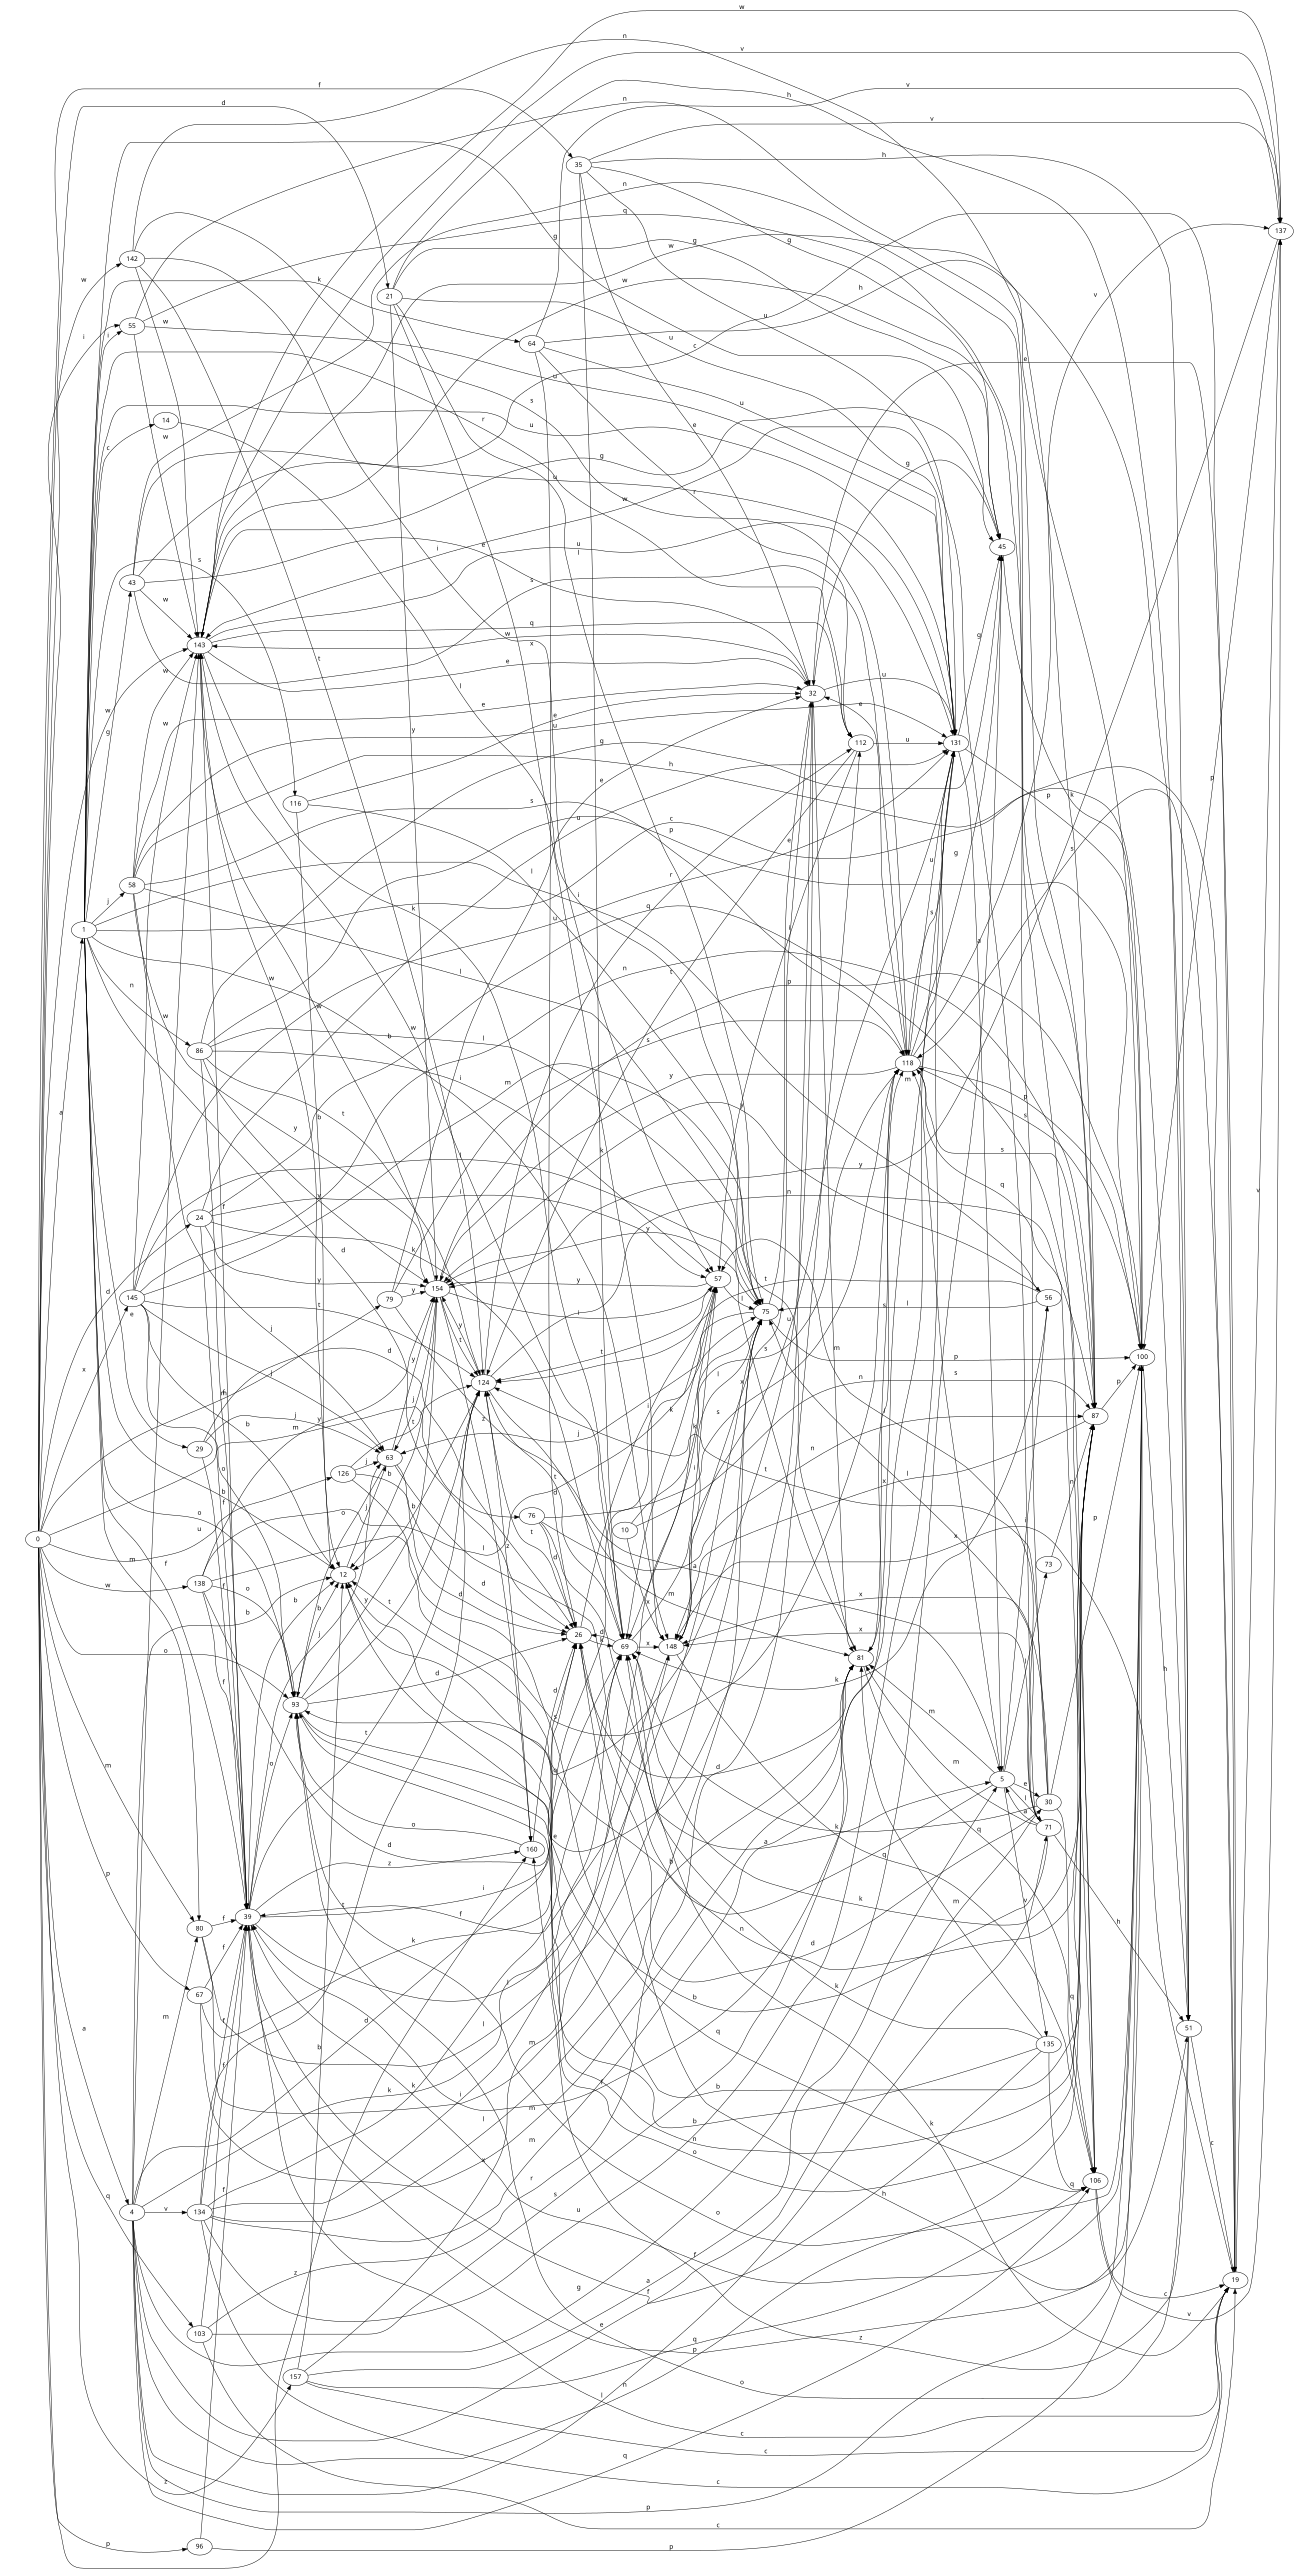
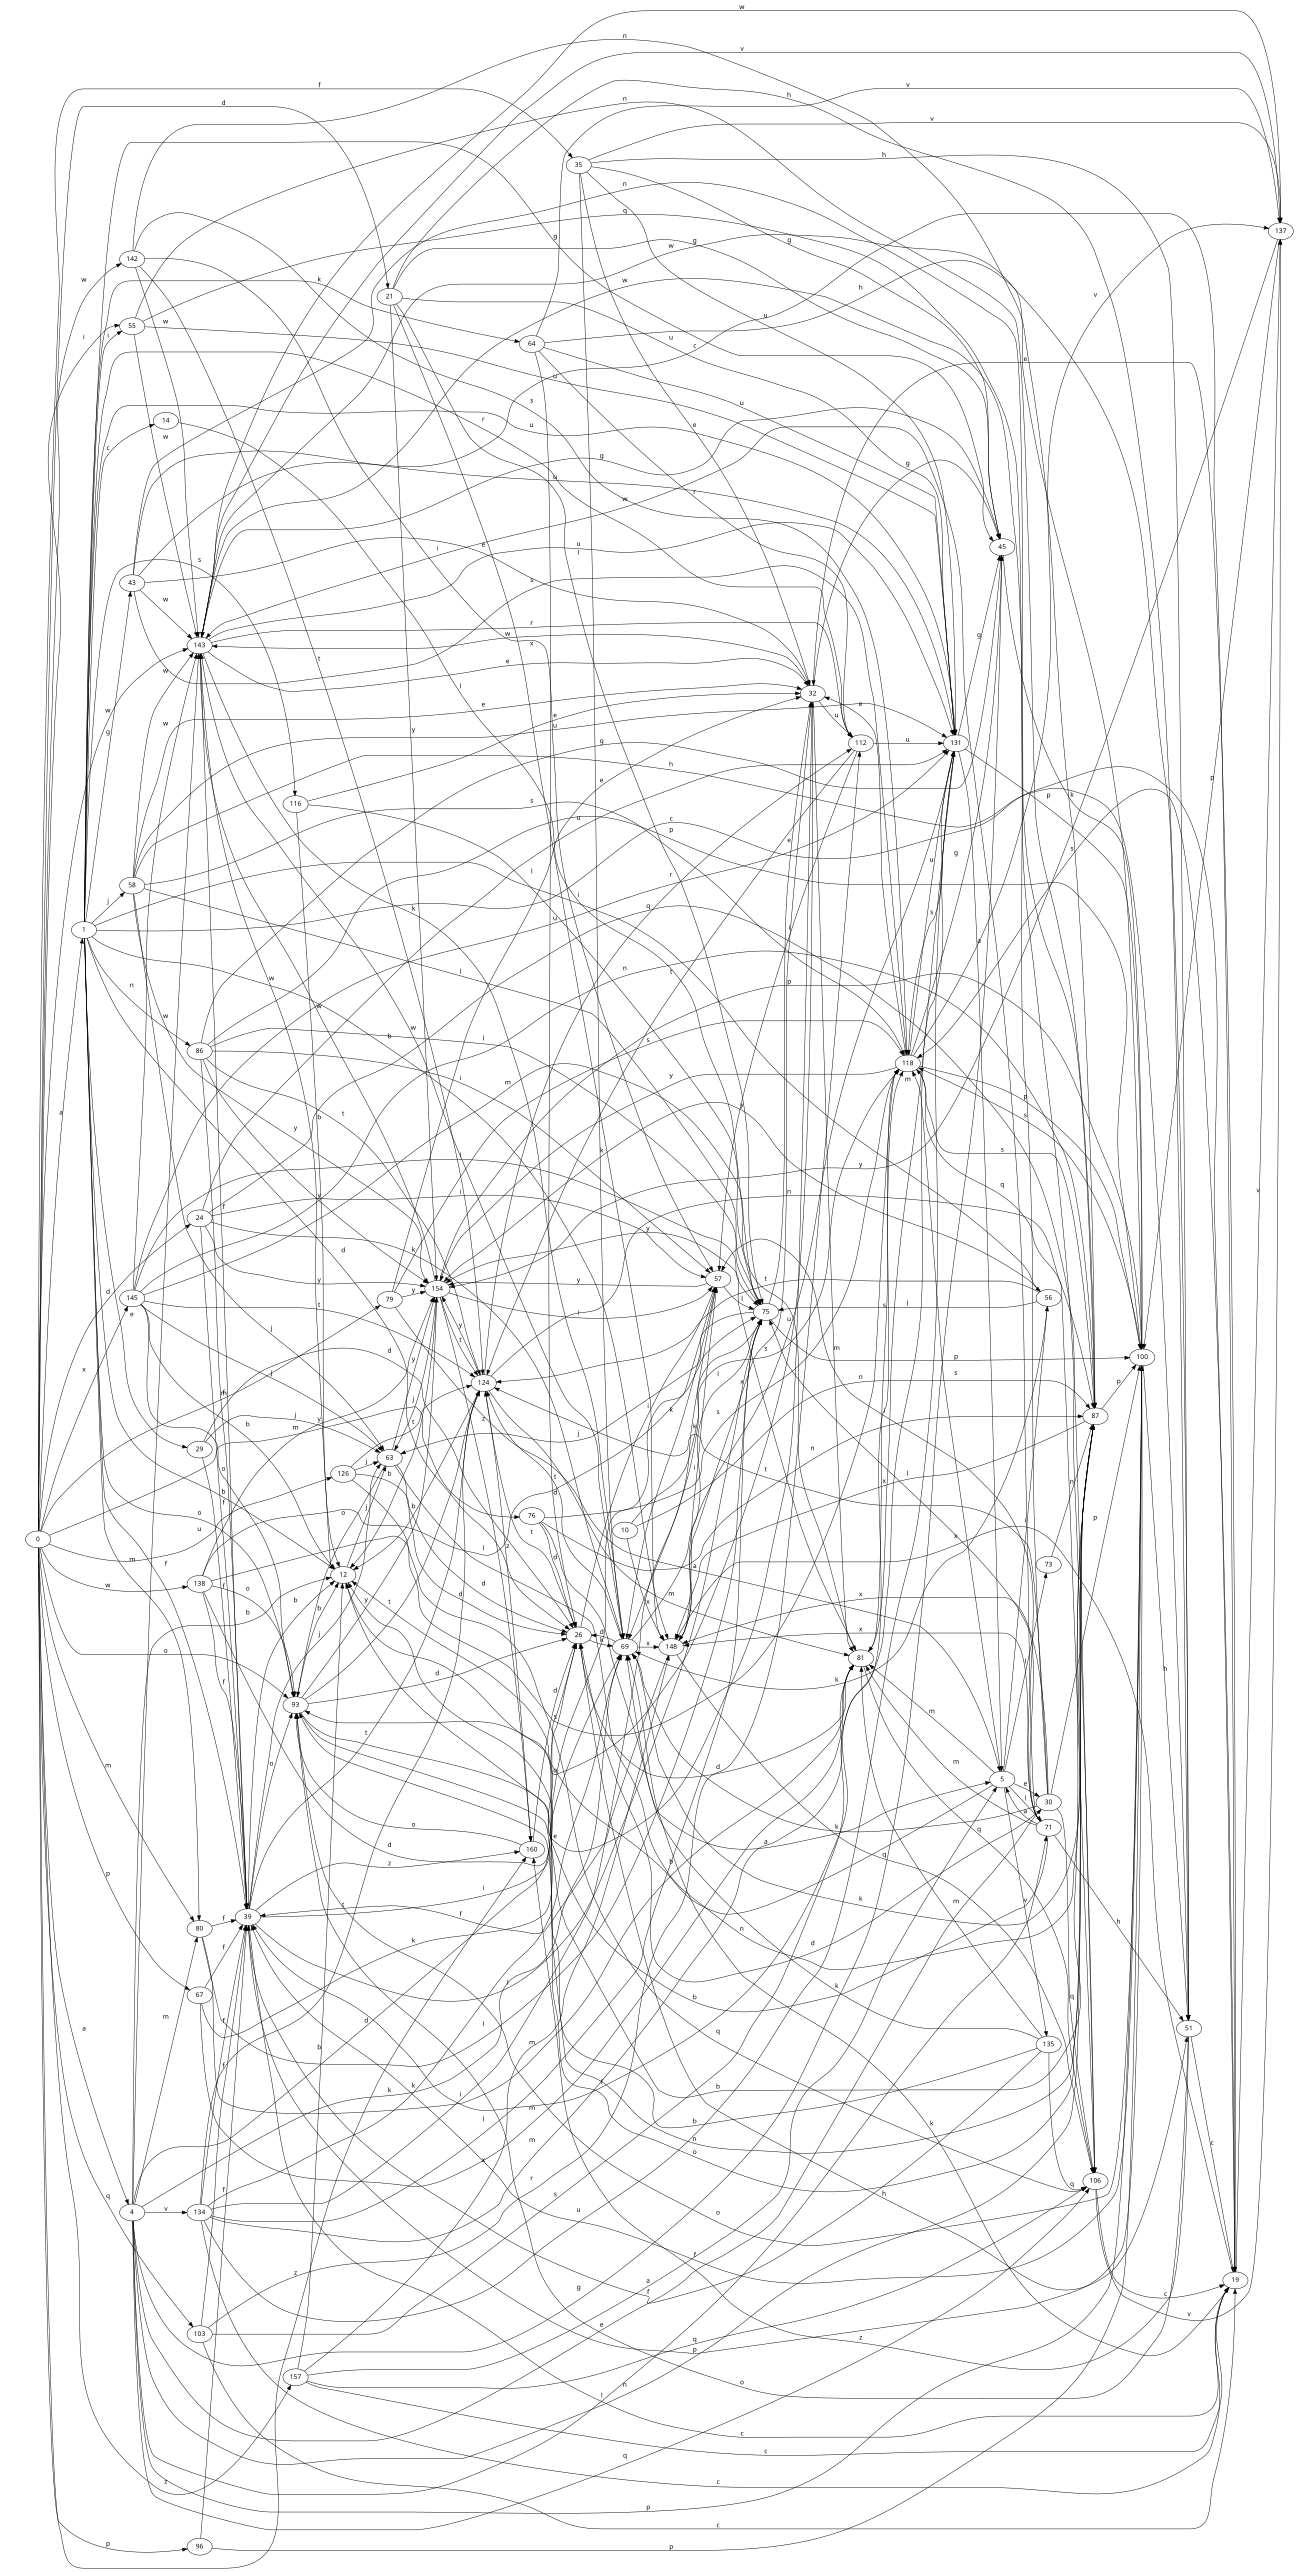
(532, 623) -> (532, 623)
(902, 680) -> (833, 718)
(618, 1352) -> none
